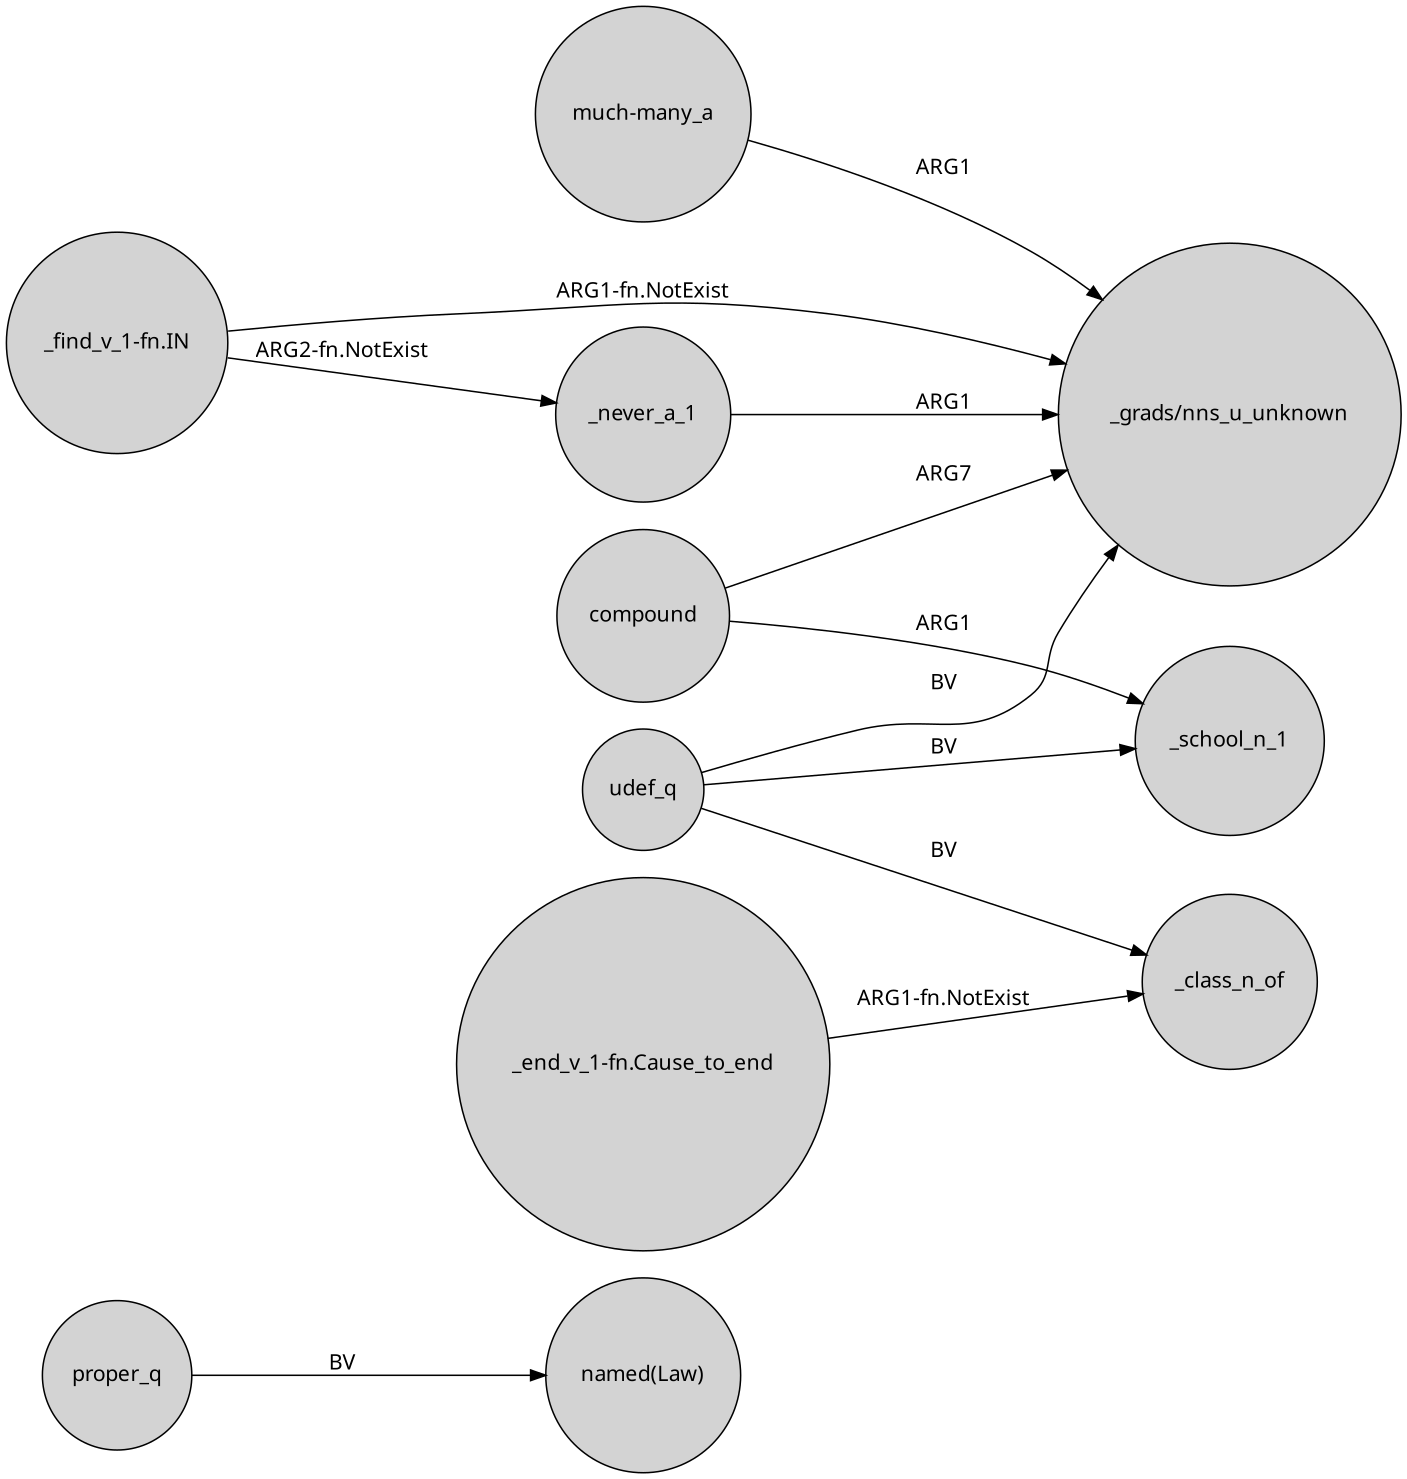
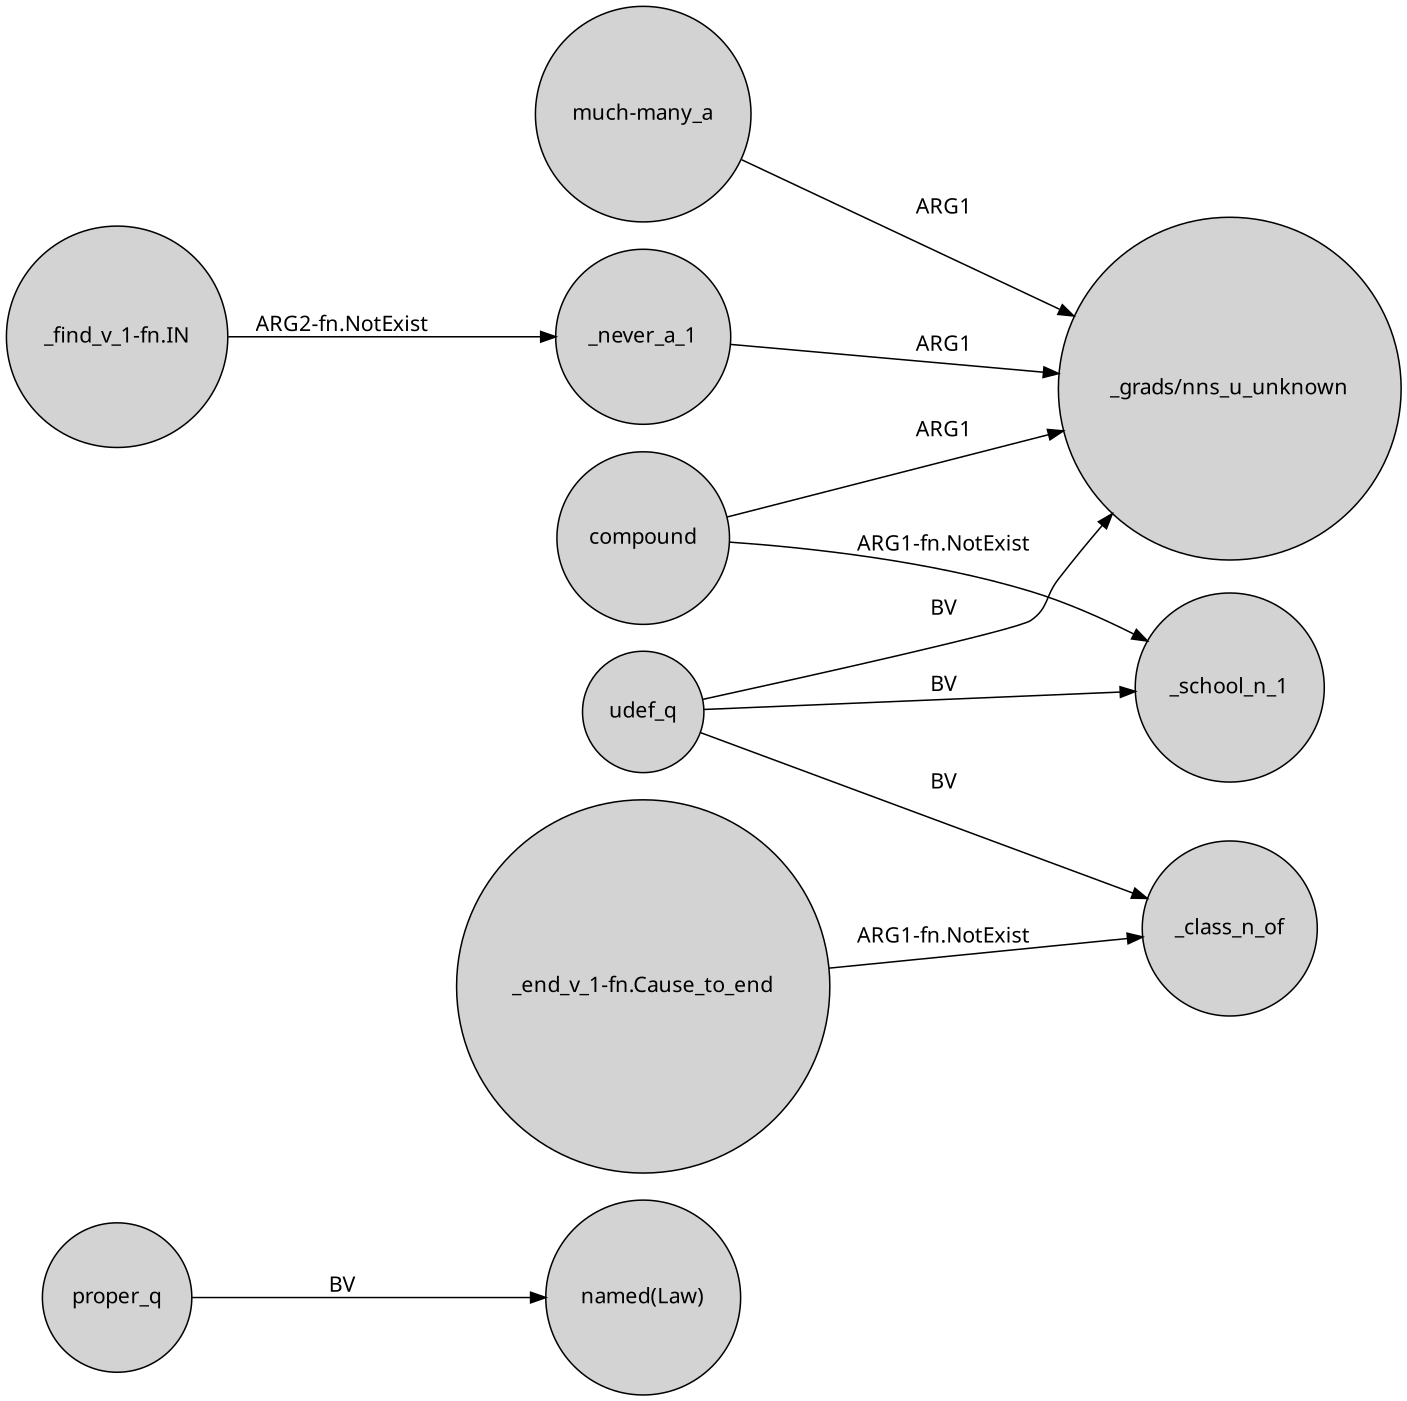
(642, 304) -> none
(944, 475) -> (944, 431)
(944, 624) -> (944, 545)
